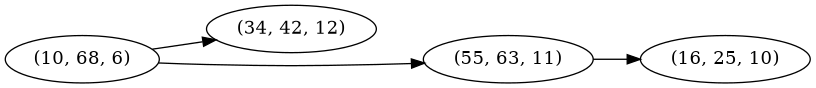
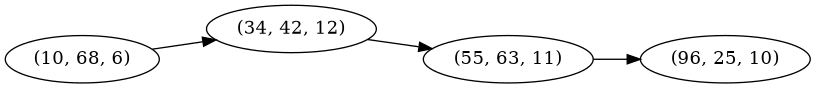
(725, 59) -> (725, 59)
(285, 66) -> (393, 43)
